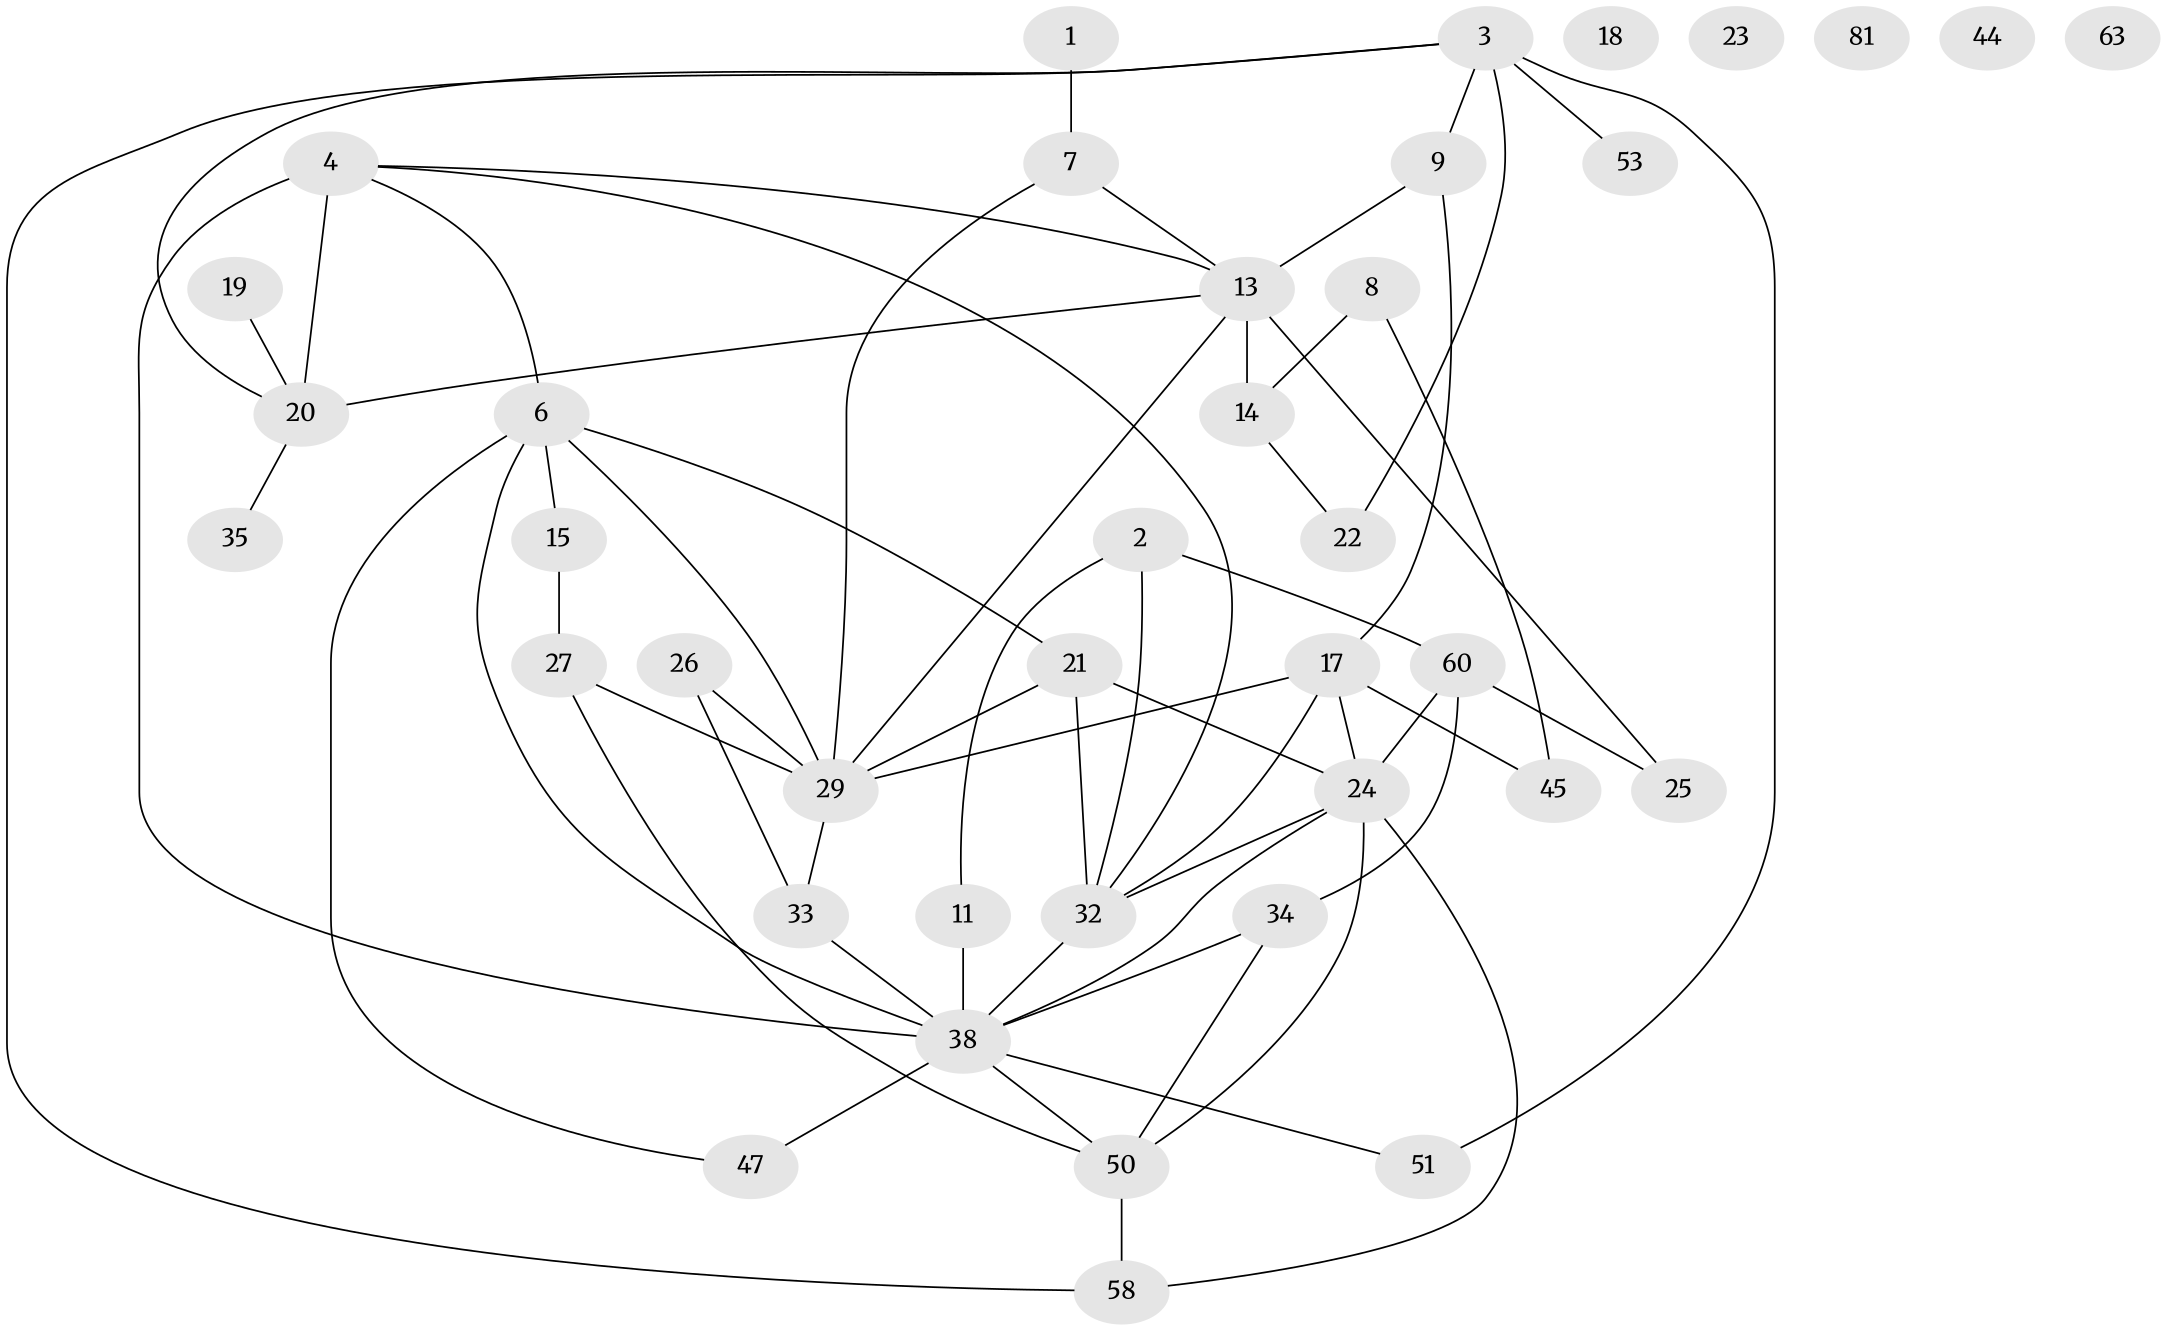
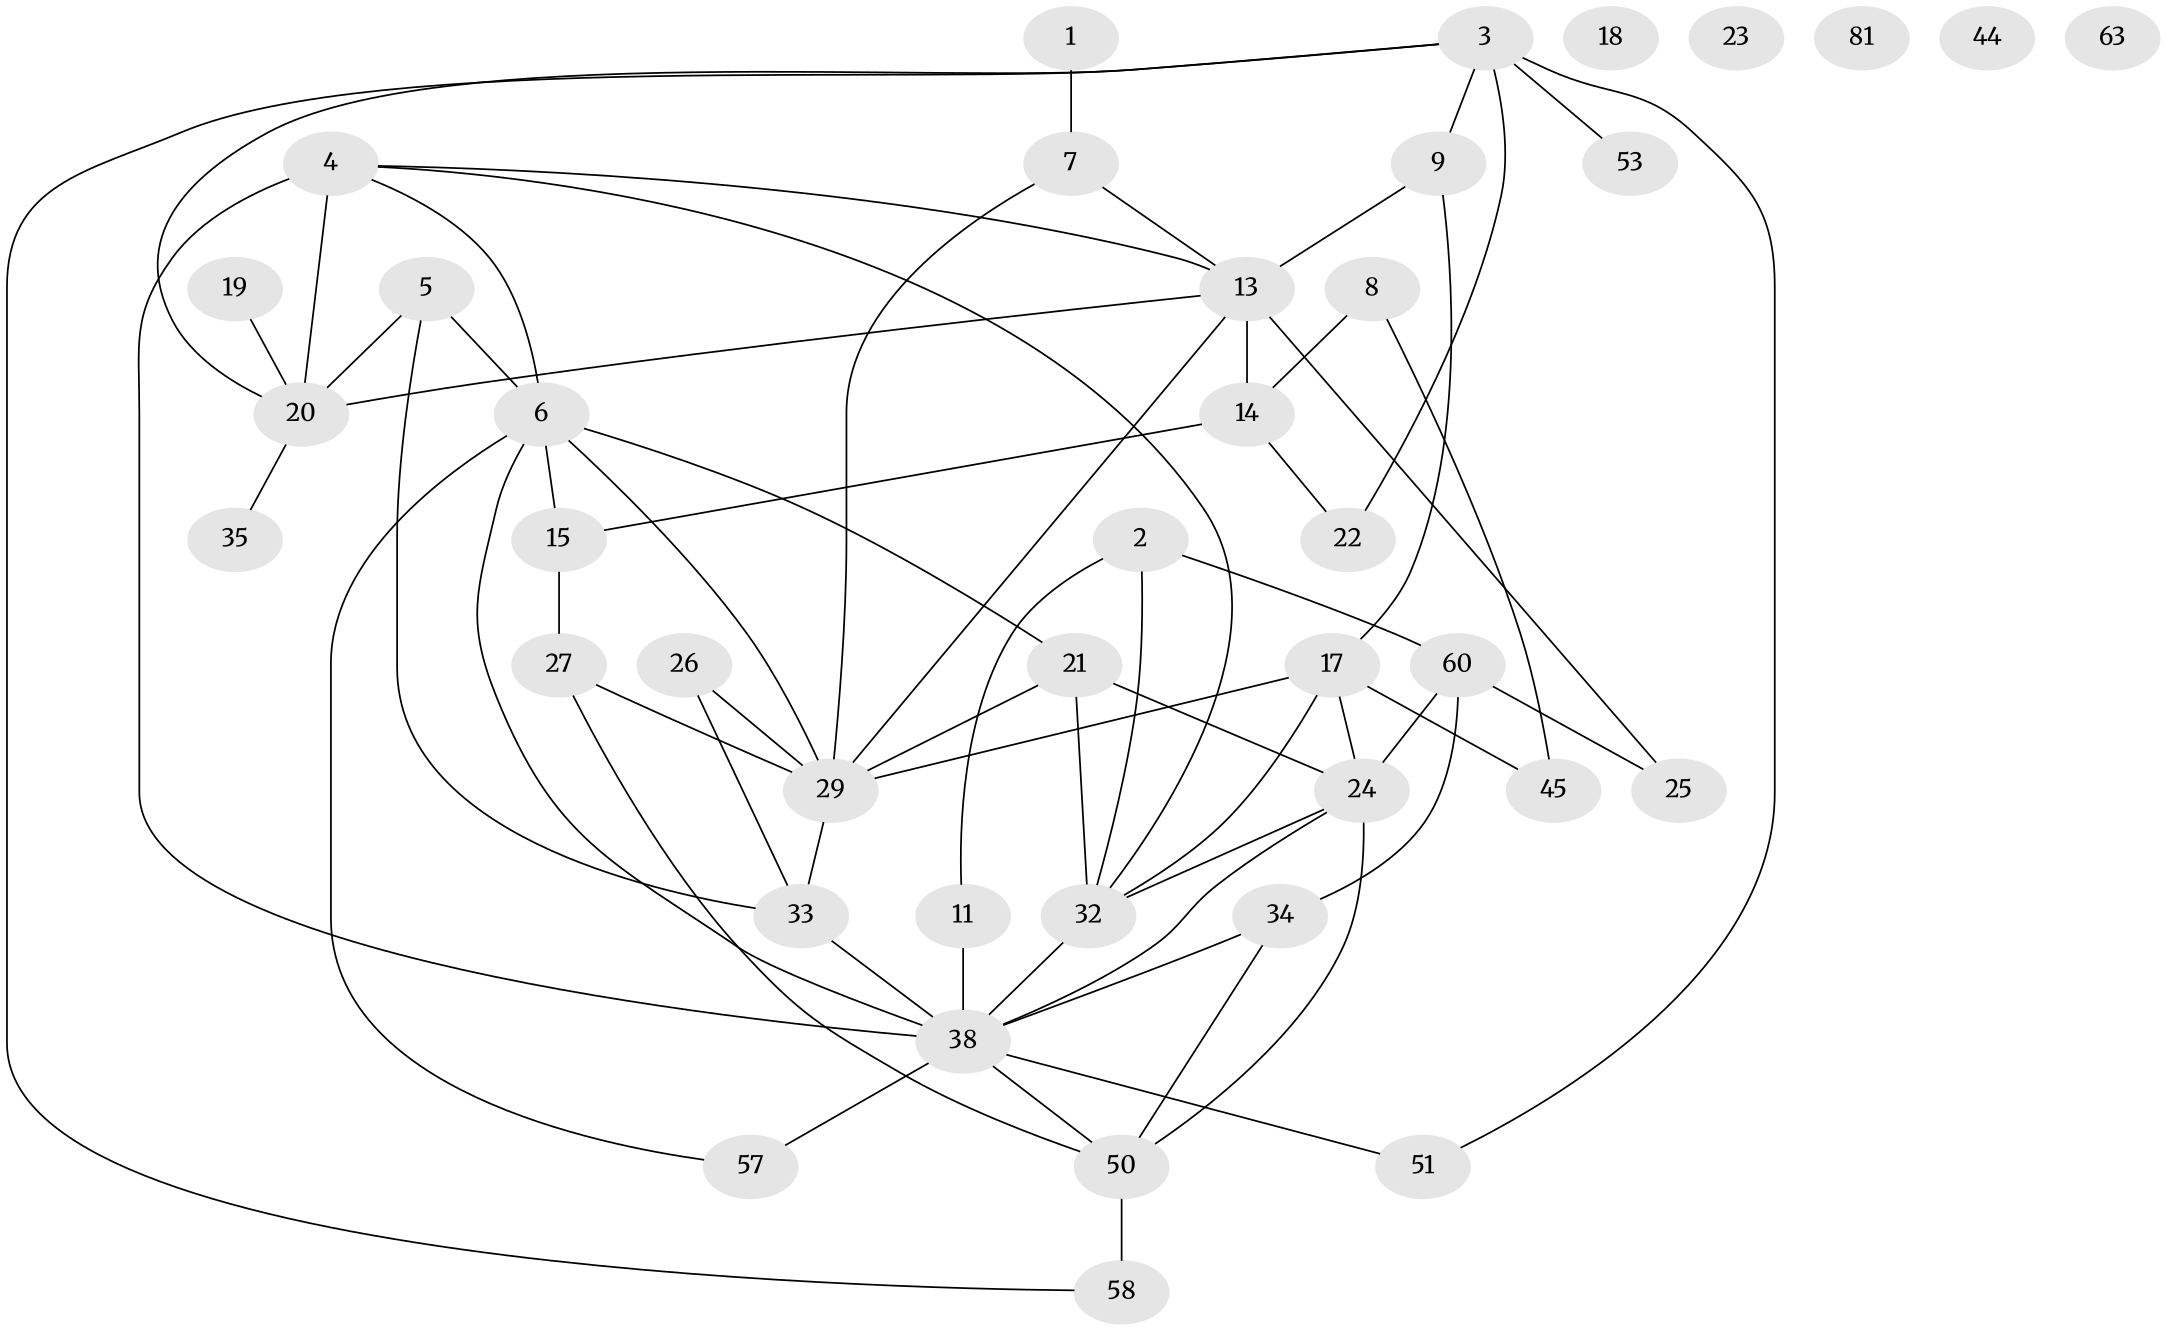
none -> (427, 289)
none -> (903, 477)
(1506, 1160) -> none
(751, 1167) -> (751, 1167)
